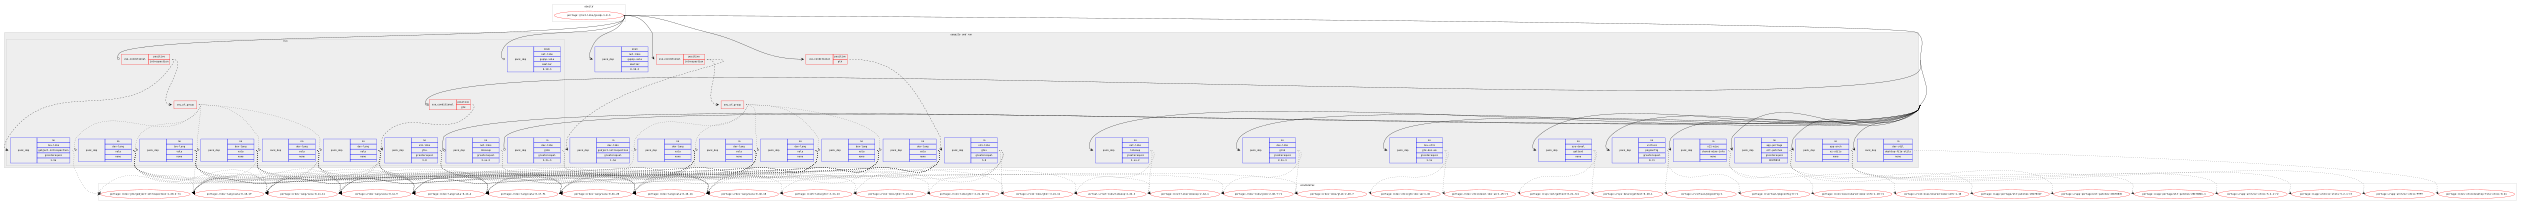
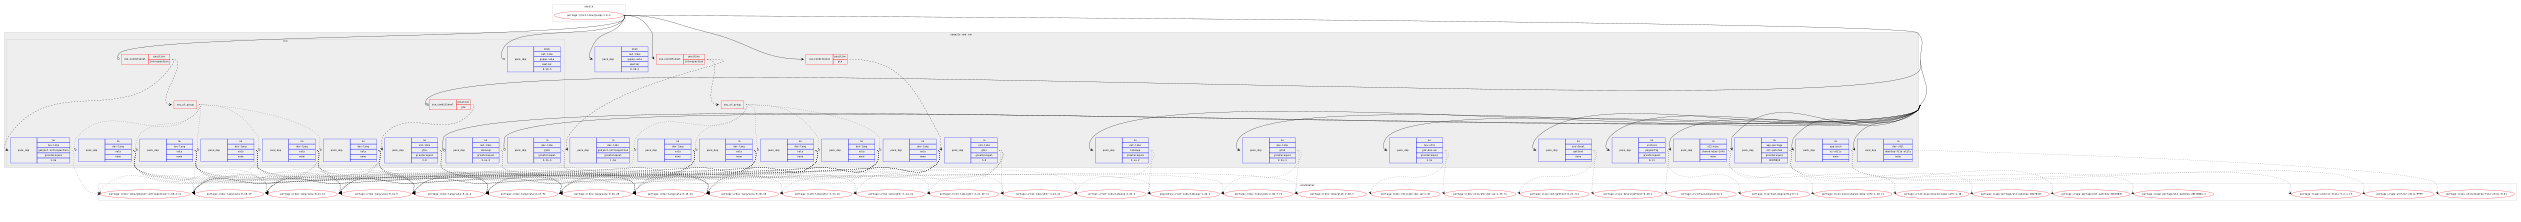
(145, 194) -> (145, 194)
(1185, 194) -> (1185, 194)
(1480, 194) -> (1480, 194)
(2253, 194) -> none
